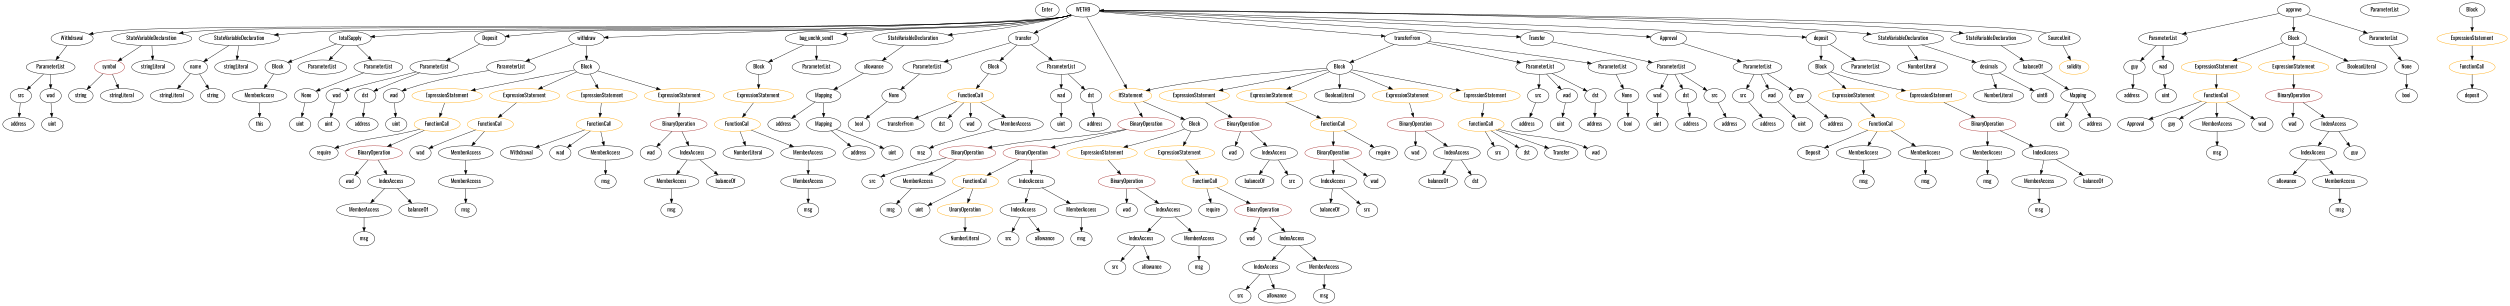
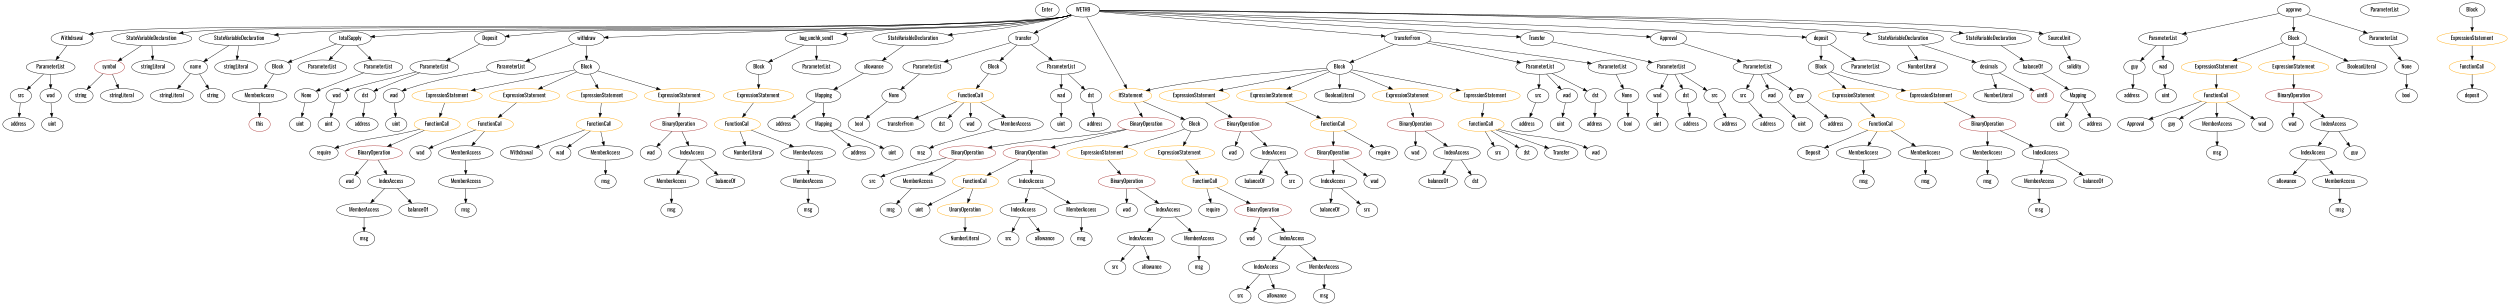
(1764, 20) -> (1781, 20)
(2074, 67) -> (2074, 67)
(2042, 96) -> (2042, 96)
(260, 124) -> (260, 124)
